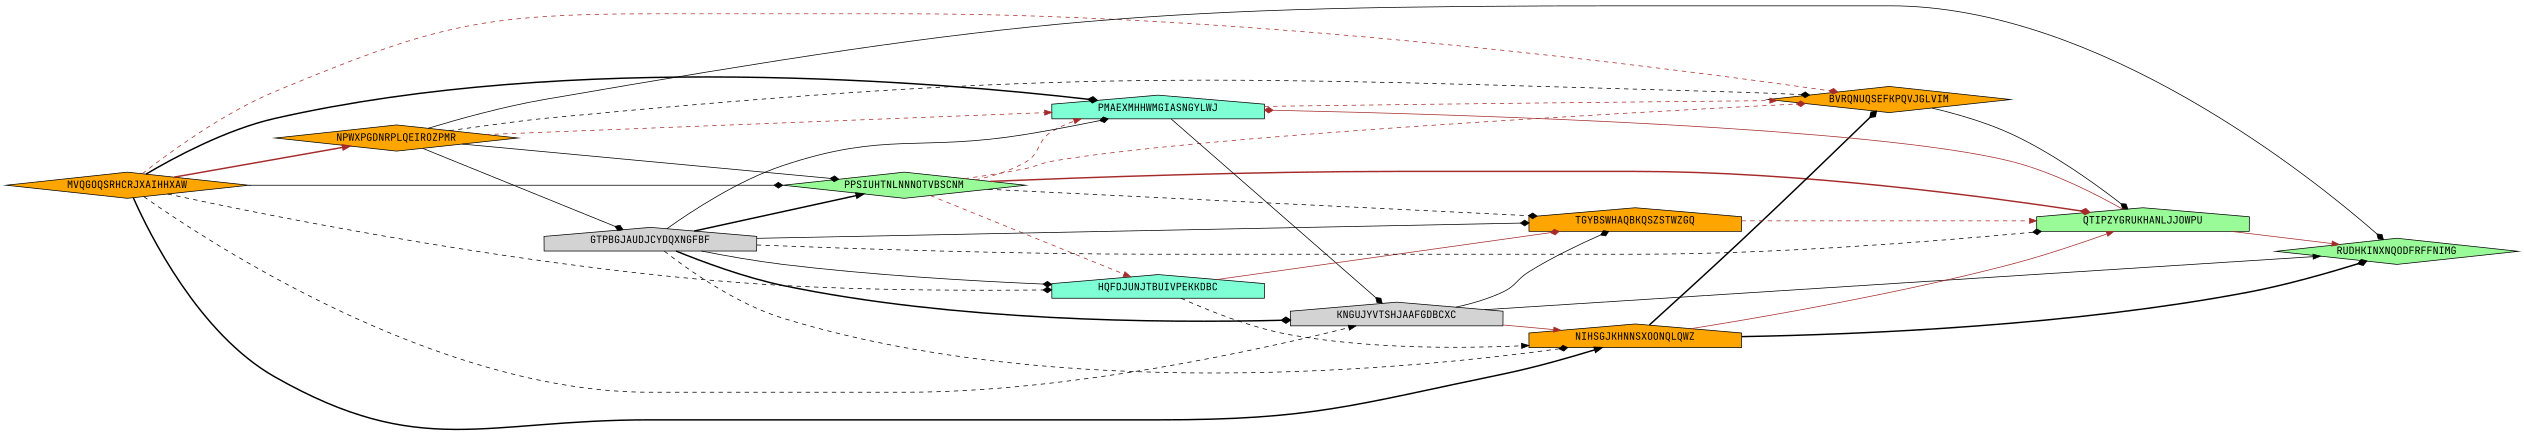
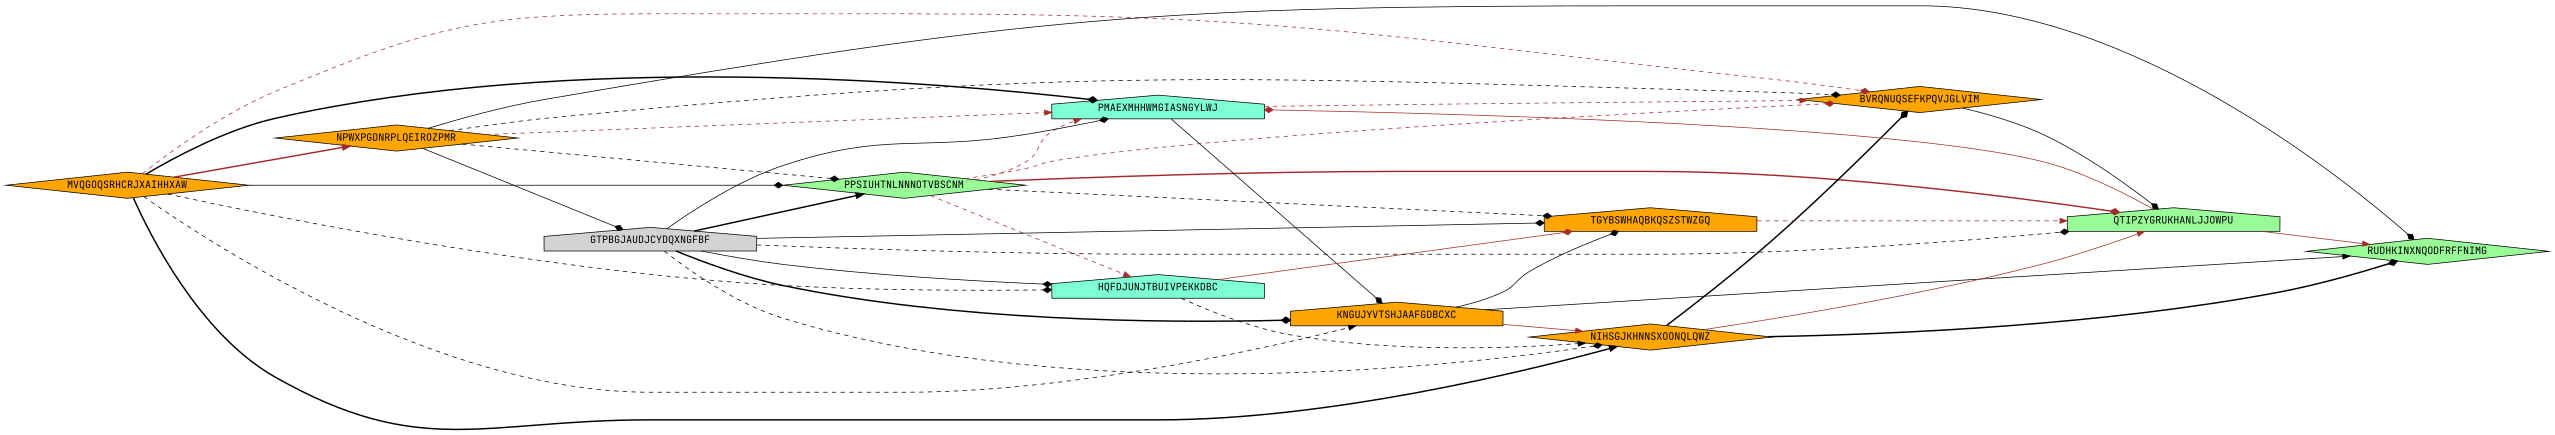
(646, 161) -> (646, 161)
(1397, 315) -> (1397, 315)
(1635, 337) -> (1651, 337)
